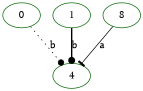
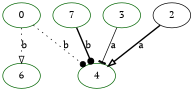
(72, 15) -> (72, 15)
(122, 15) -> (122, 15)
none -> (172, 15)
none -> (22, 76)
